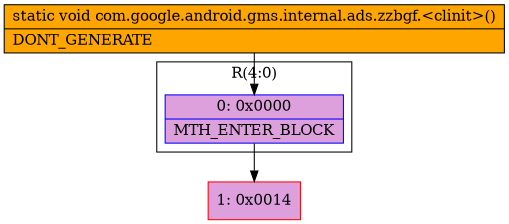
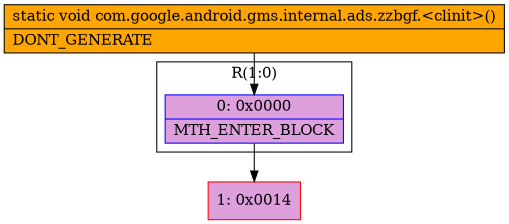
(254, 74) -> (254, 74)
